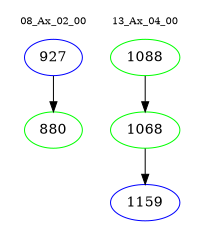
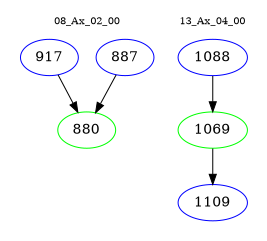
(53, 57) -> (49, 57)
none -> (125, 57)
(145, 57) -> (213, 57)
(145, 130) -> (213, 130)
(145, 203) -> (213, 203)
